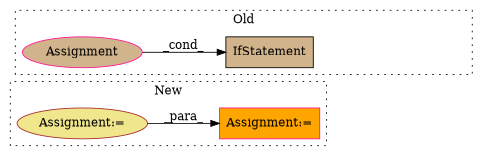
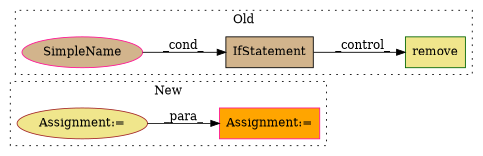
(82, 52) -> (82, 52)
none -> (435, 52)
